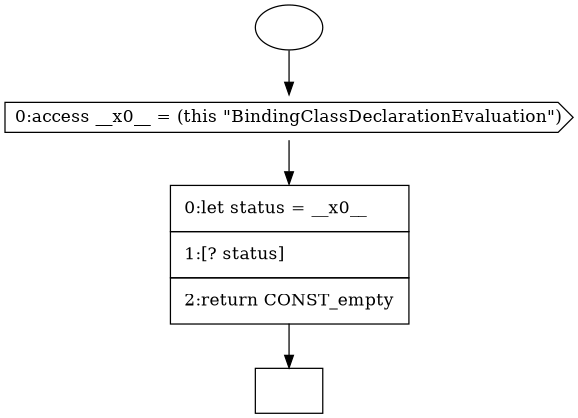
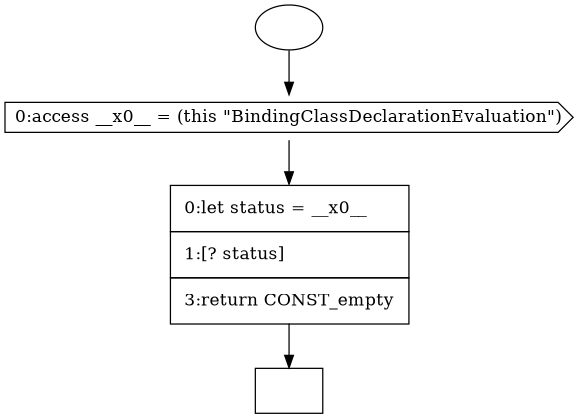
(290, 300) -> (290, 300)
